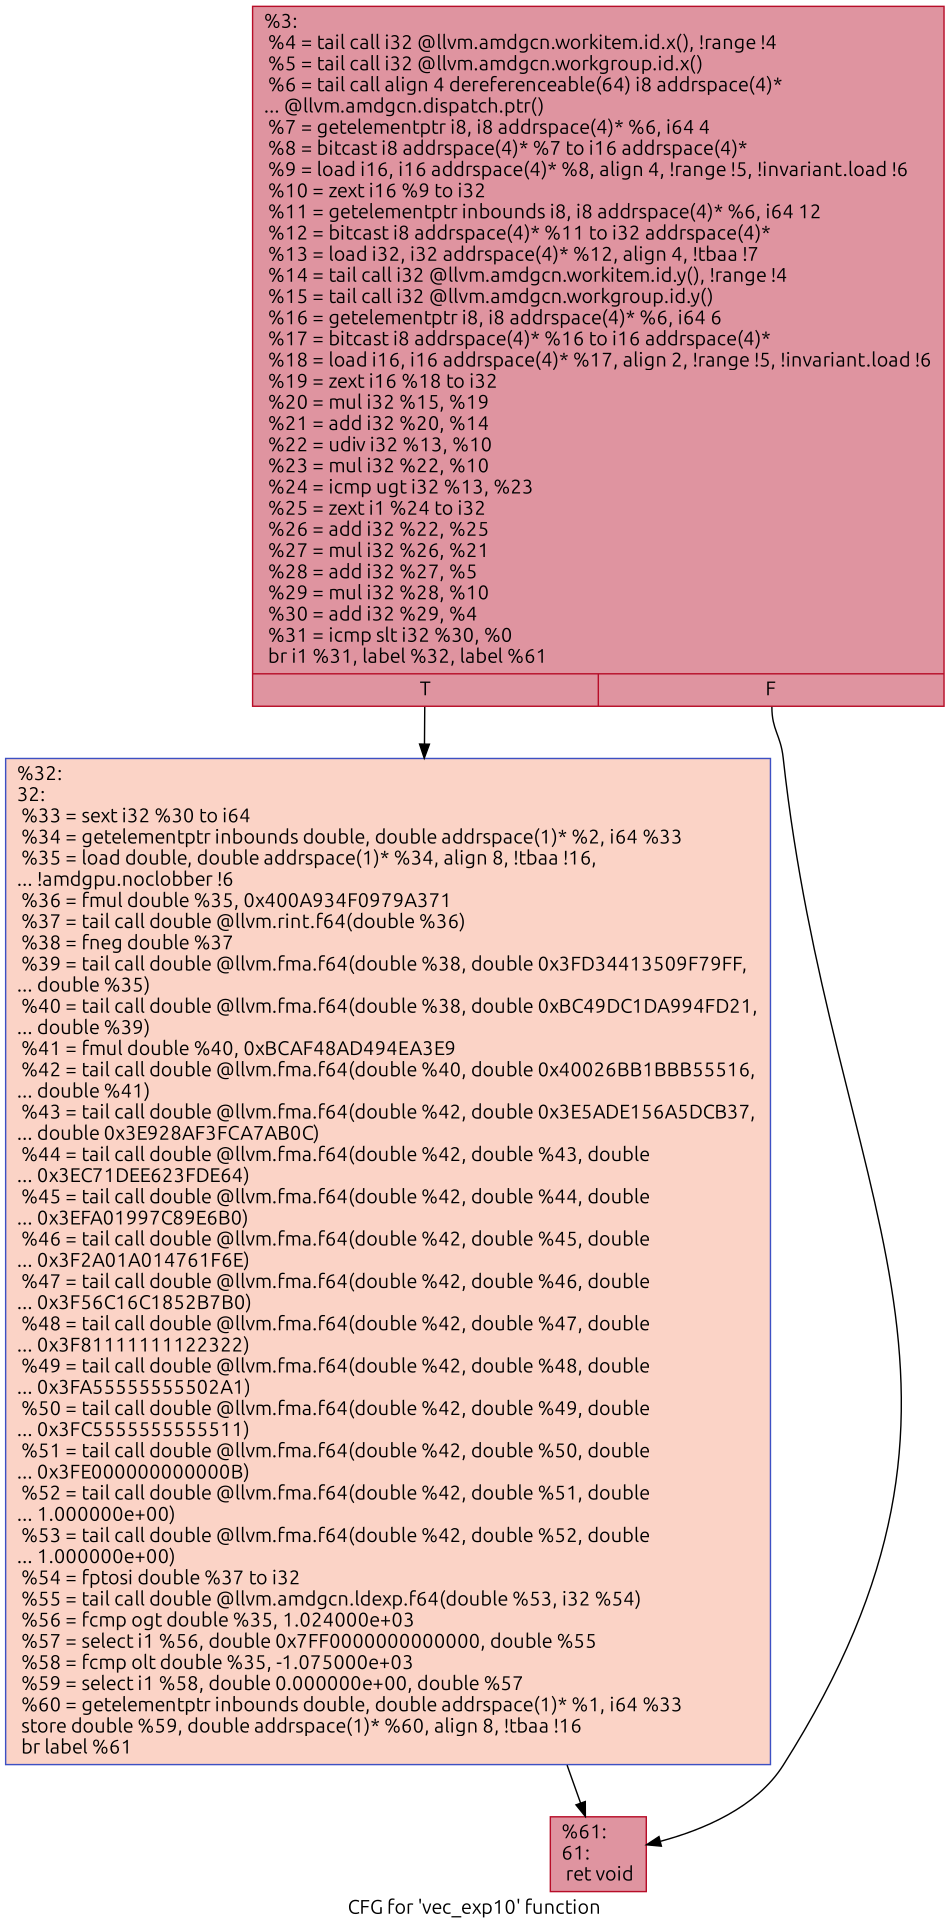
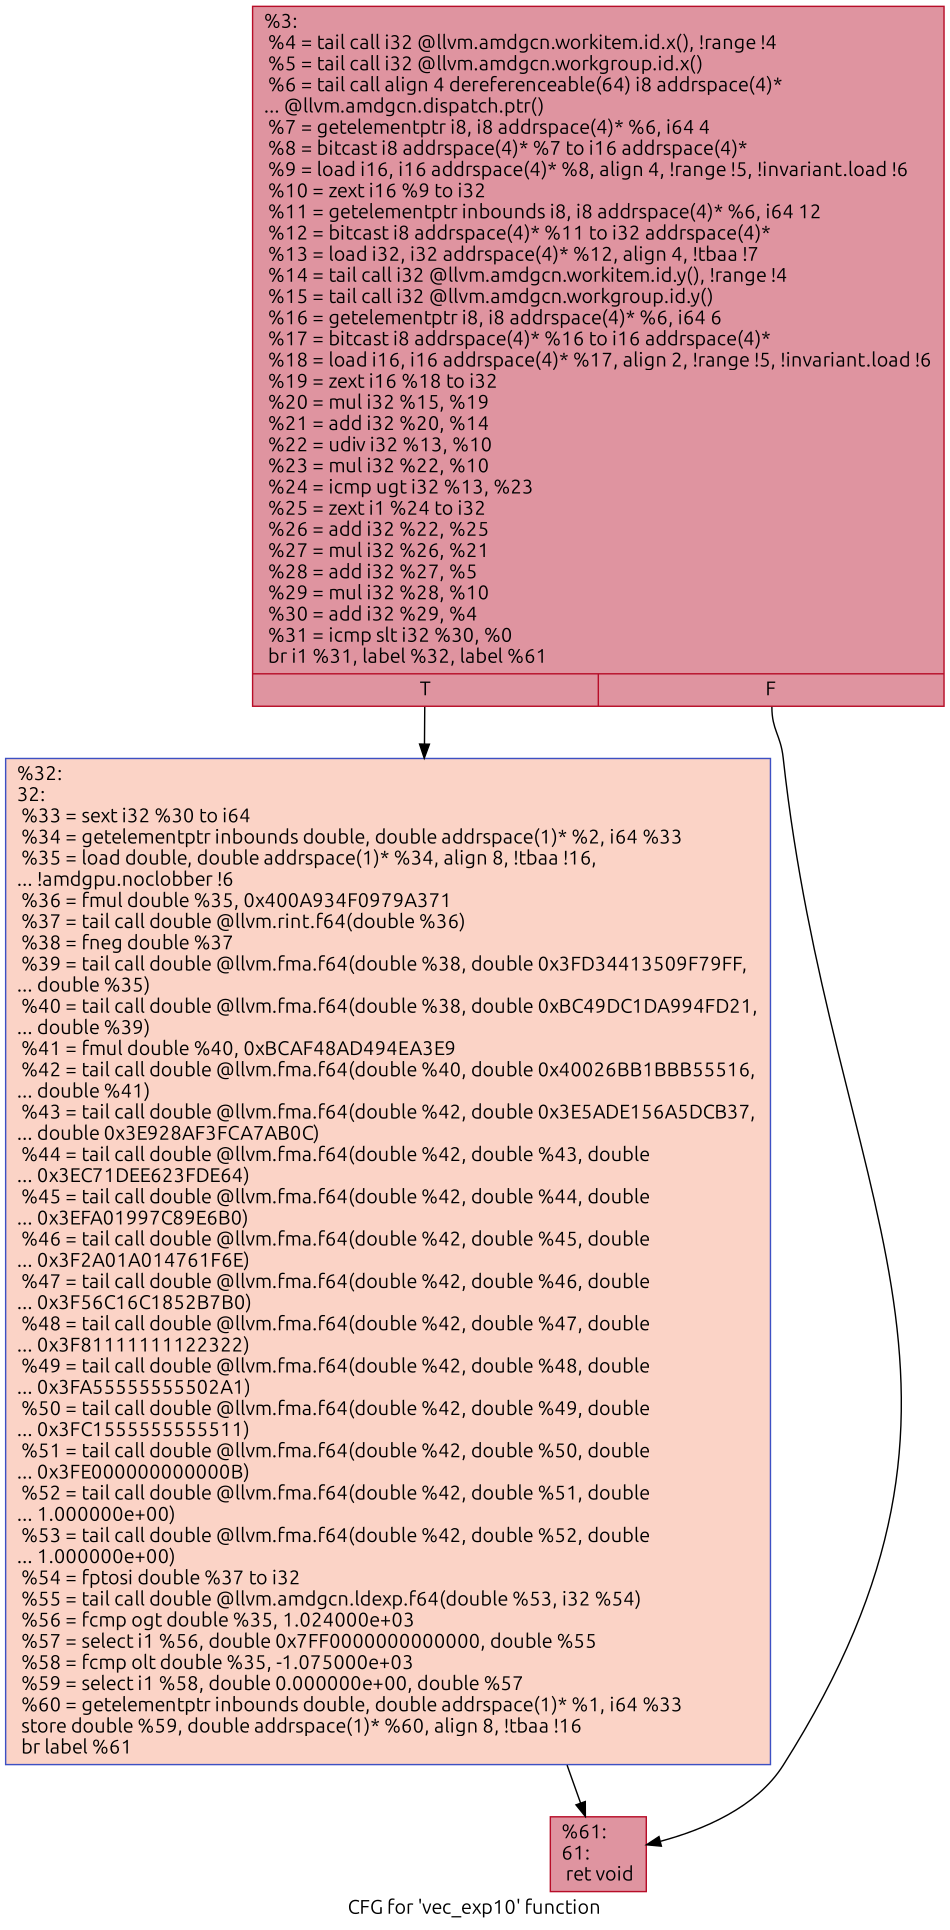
(134, 1430) -> (134, 1430)
